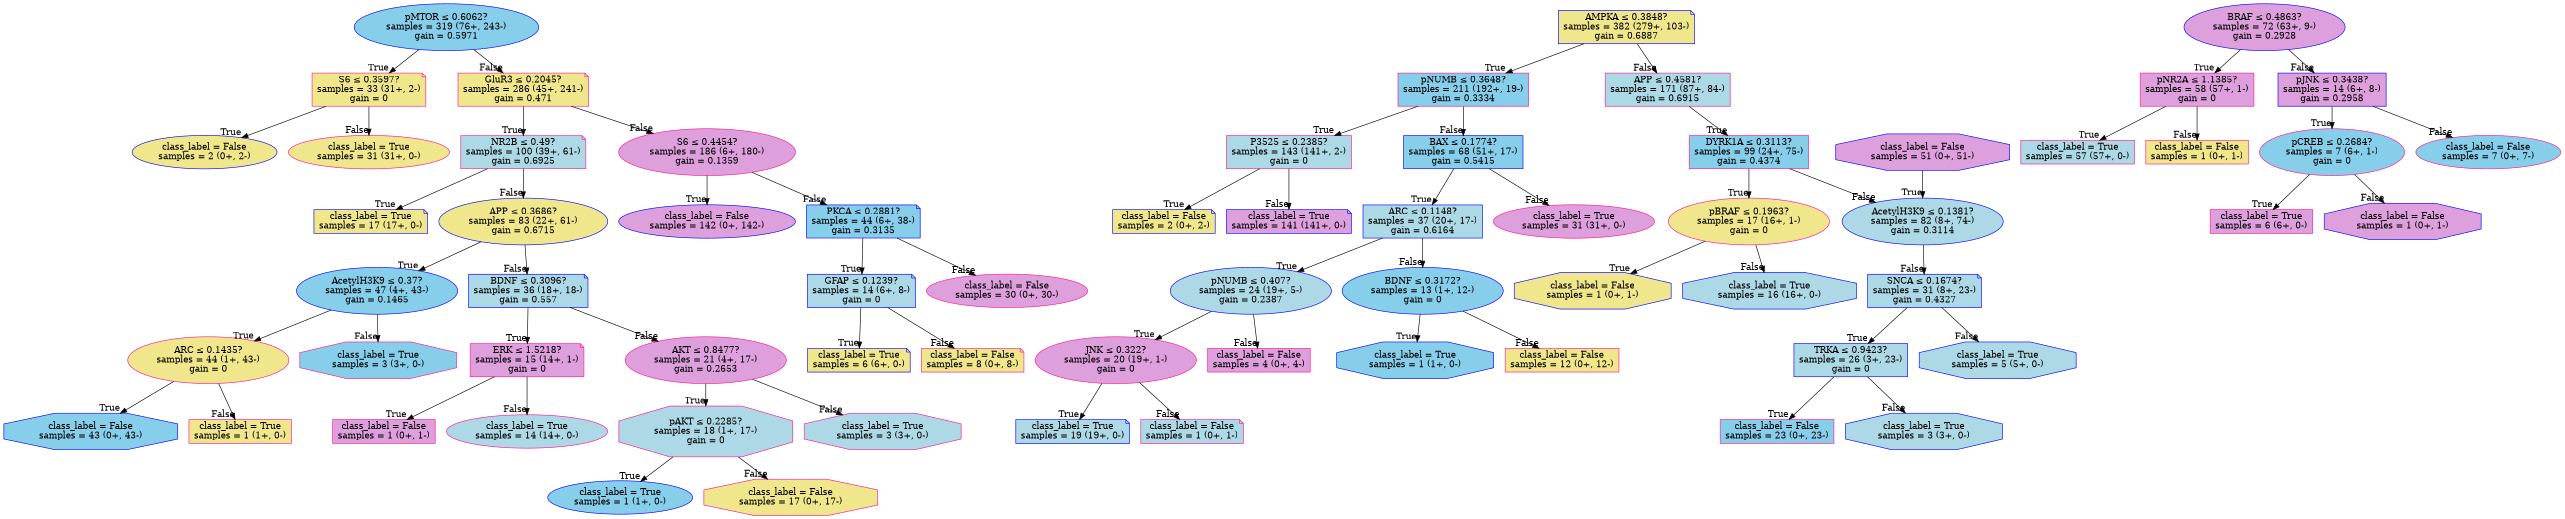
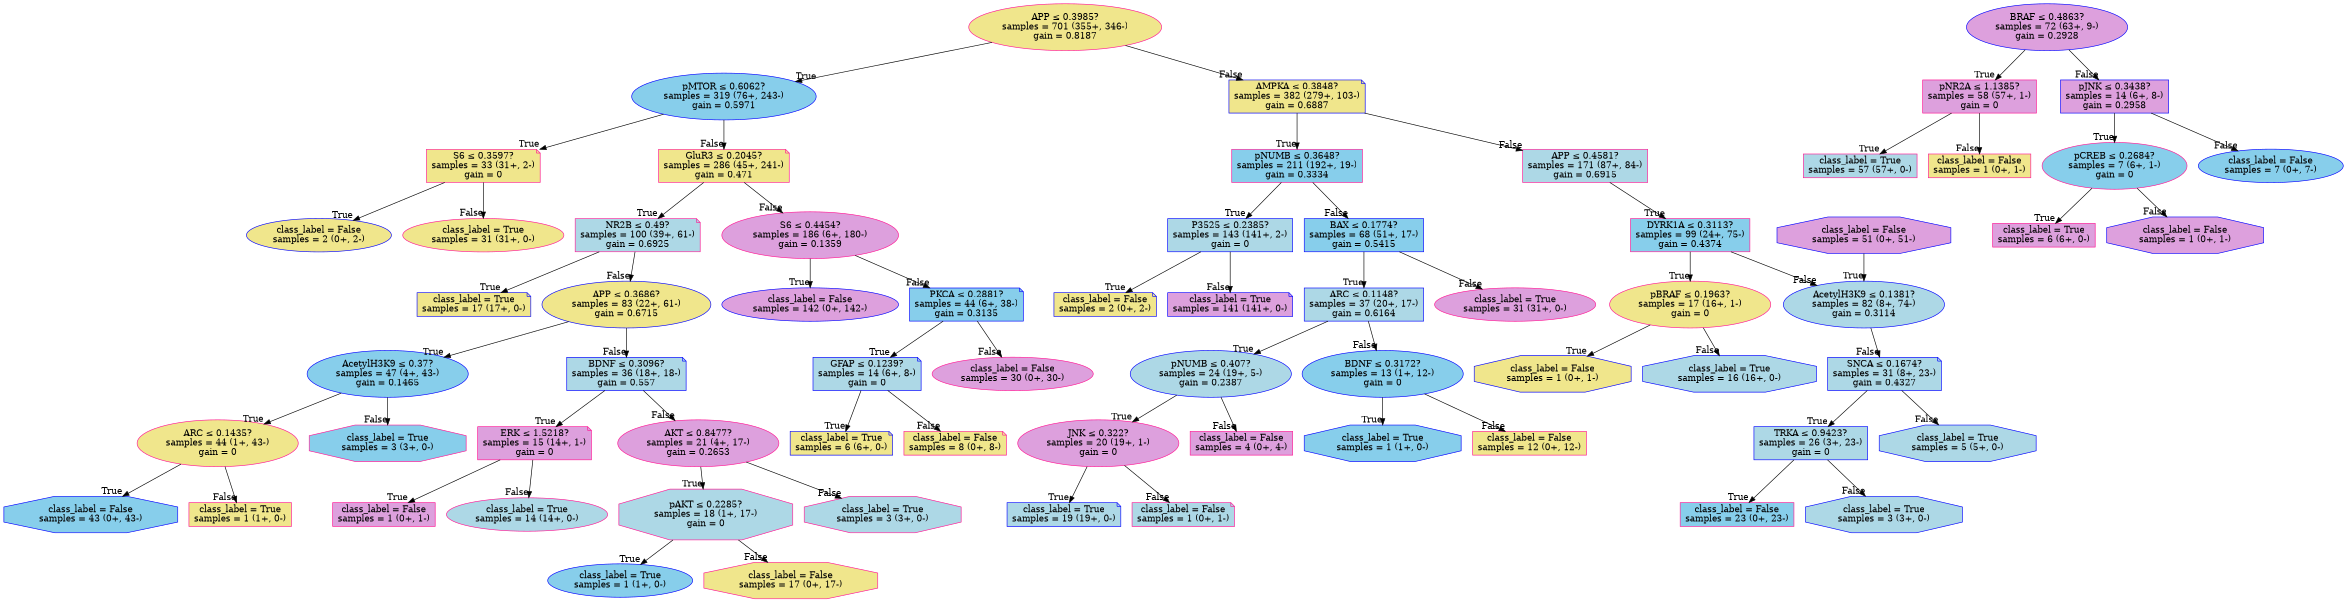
none -> (1065, 27)
(1289, 152) -> (1230, 235)
(2488, 152) -> (2271, 166)
